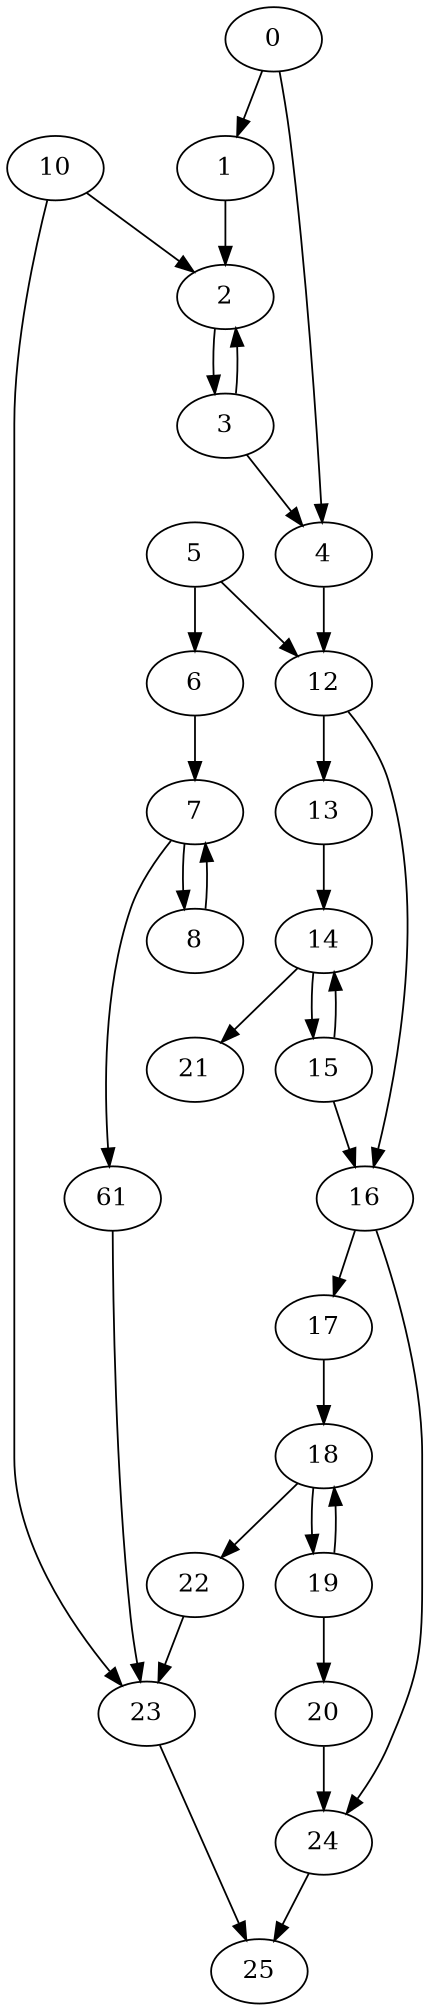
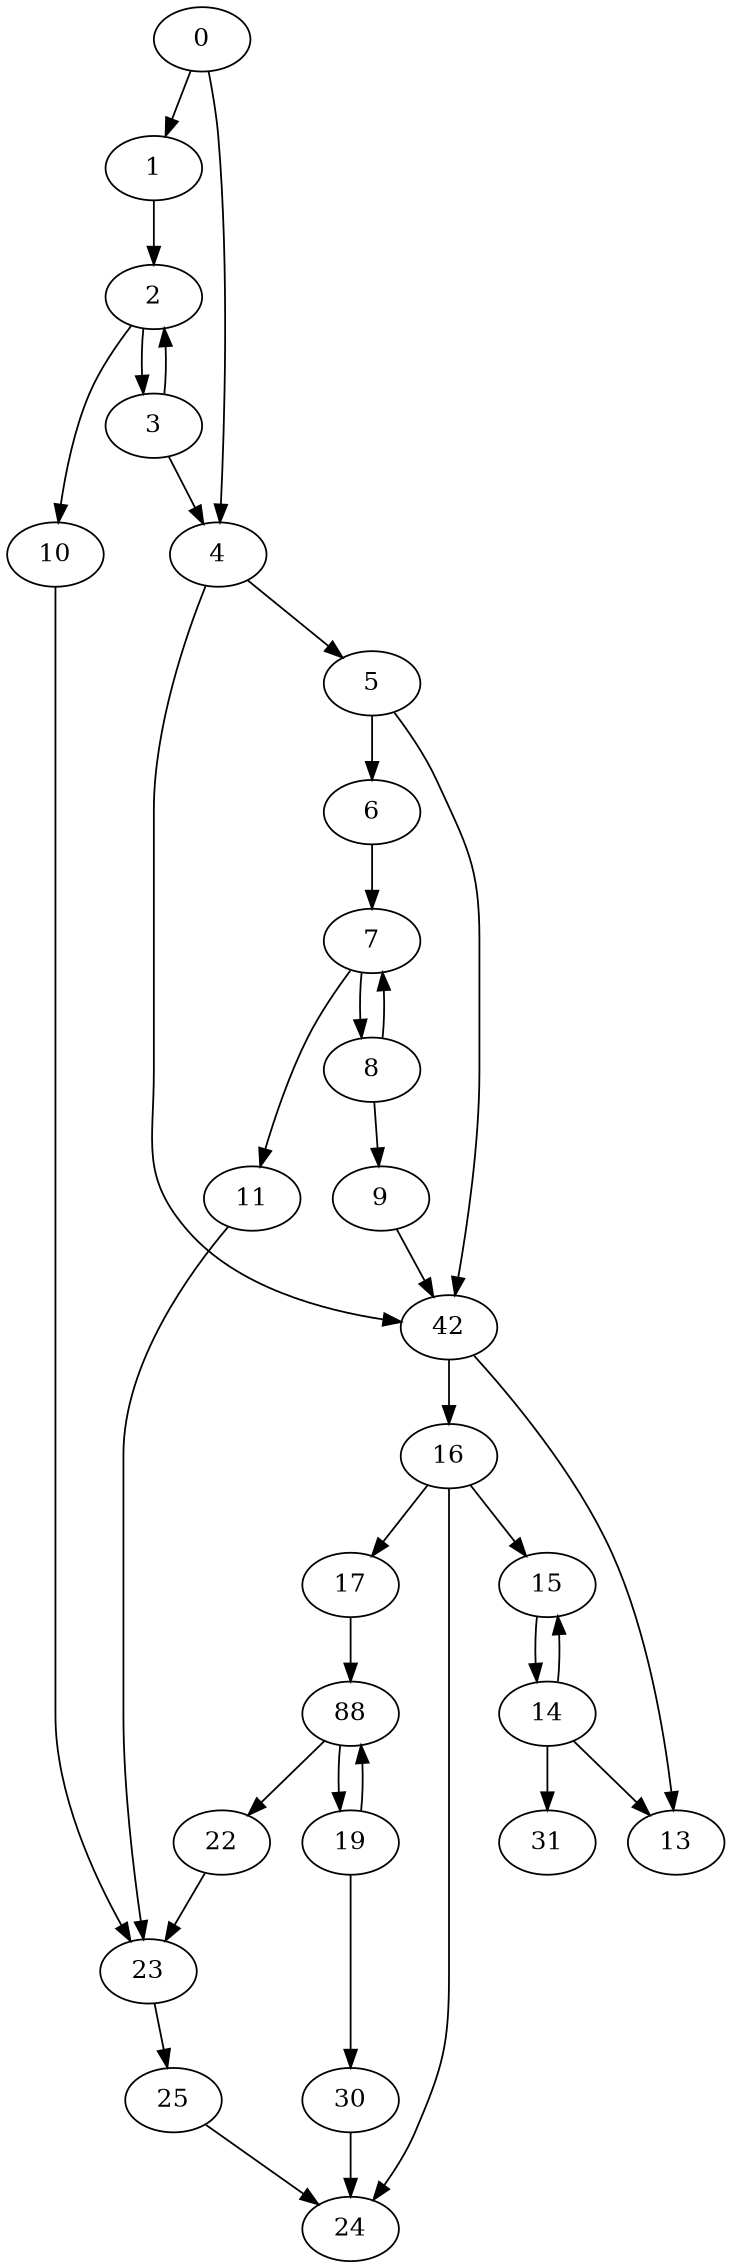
(133, 227) -> (83, 410)
none -> (288, 613)
(324, 683) -> (449, 1327)
(324, 868) -> (605, 1772)
(195, 1070) -> (547, 1843)
(342, 1126) -> (493, 1513)
(113, 1199) -> (252, 1199)
none -> (381, 1199)
(324, 1456) -> (351, 1714)
(324, 1714) -> (351, 2100)
(296, 1899) -> (255, 2159)
